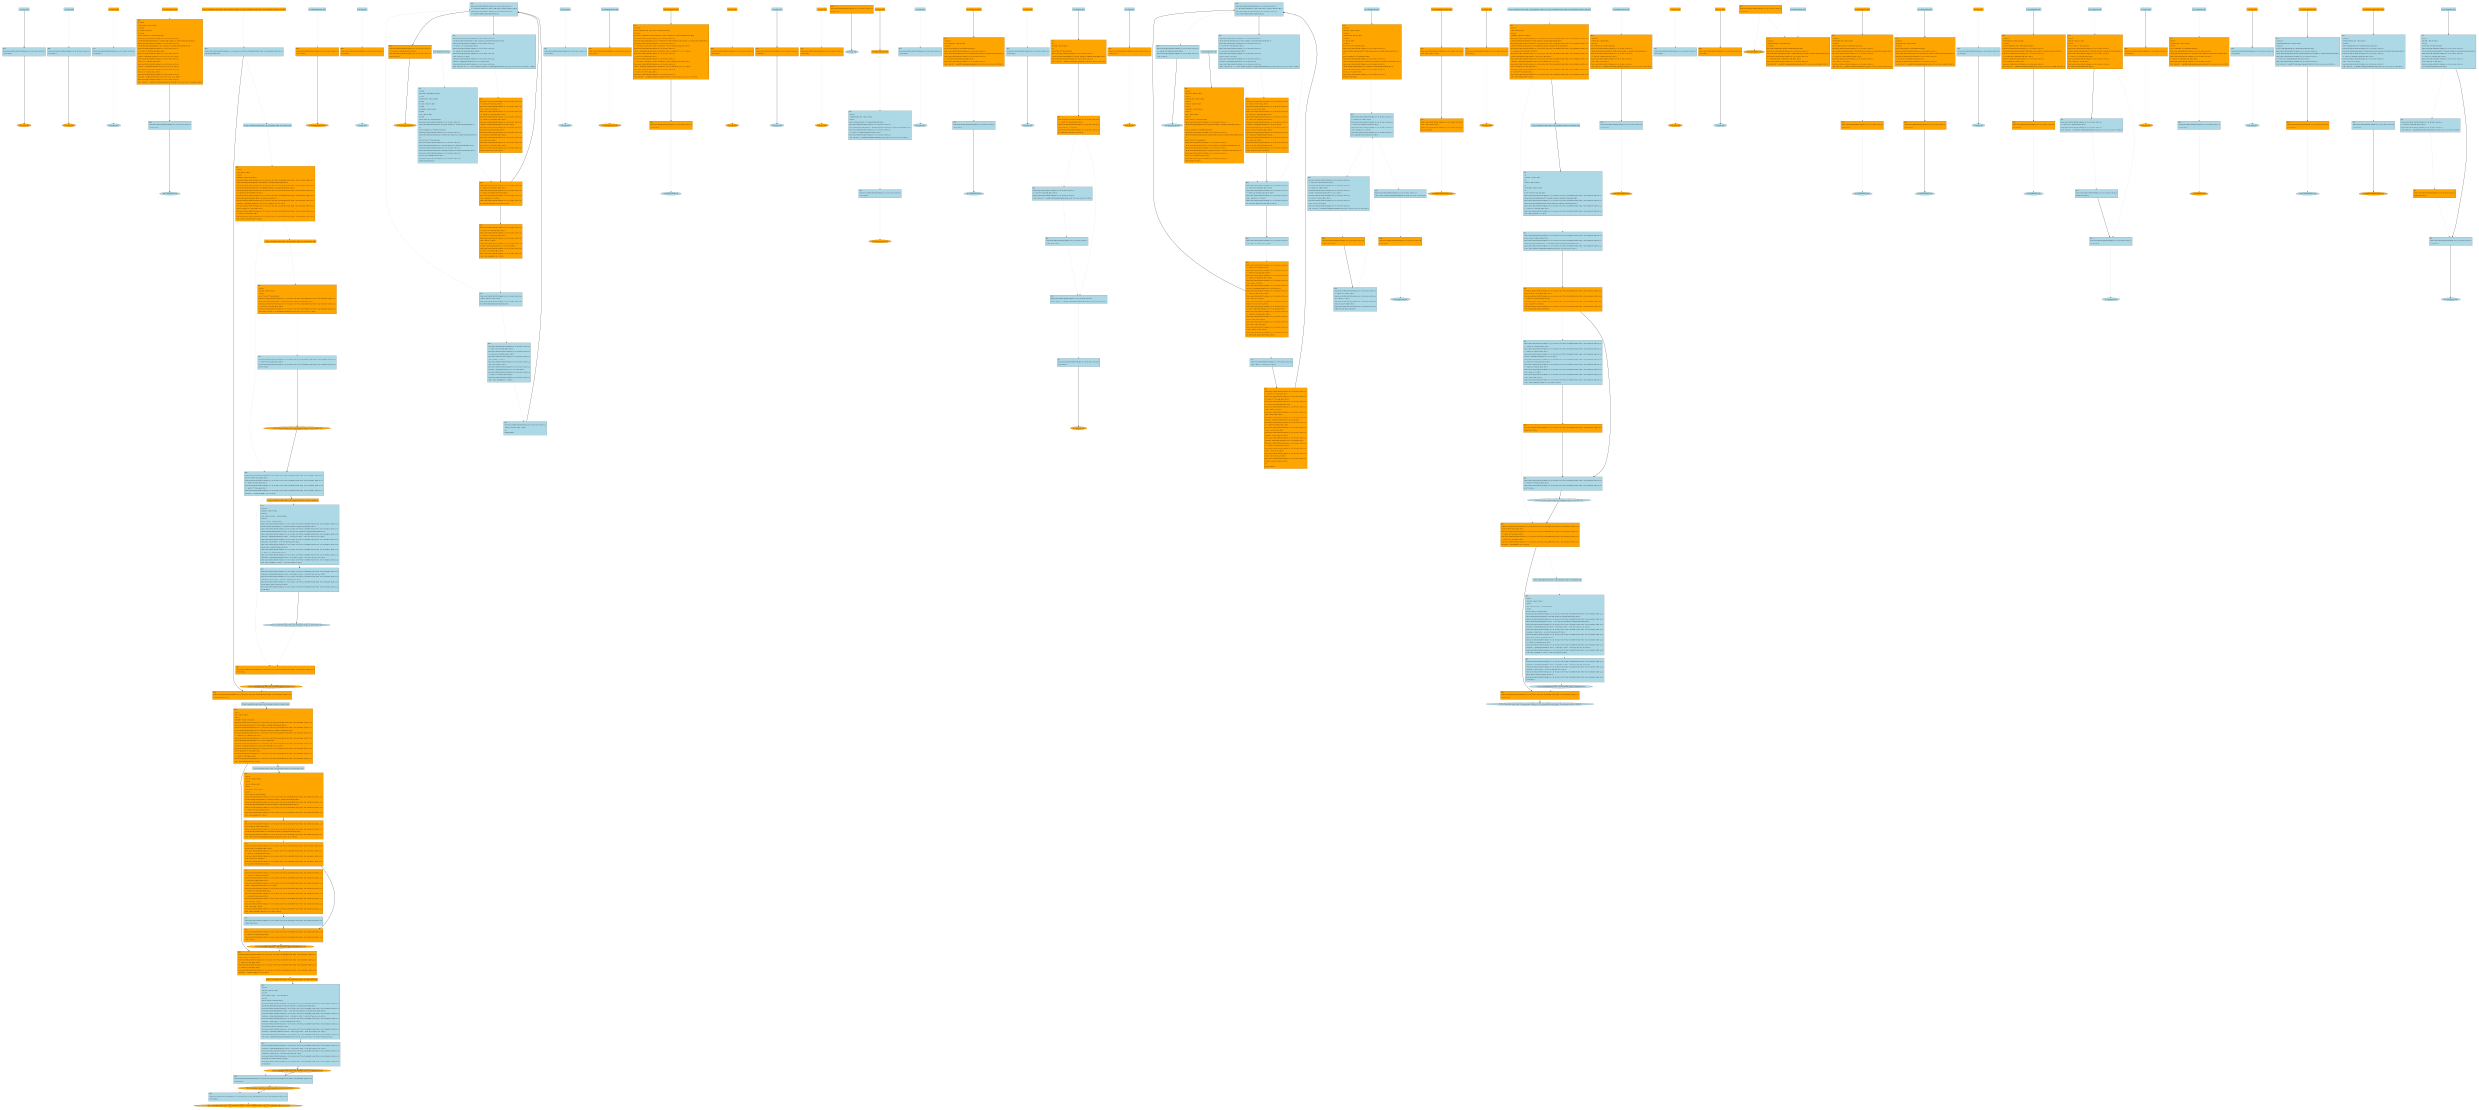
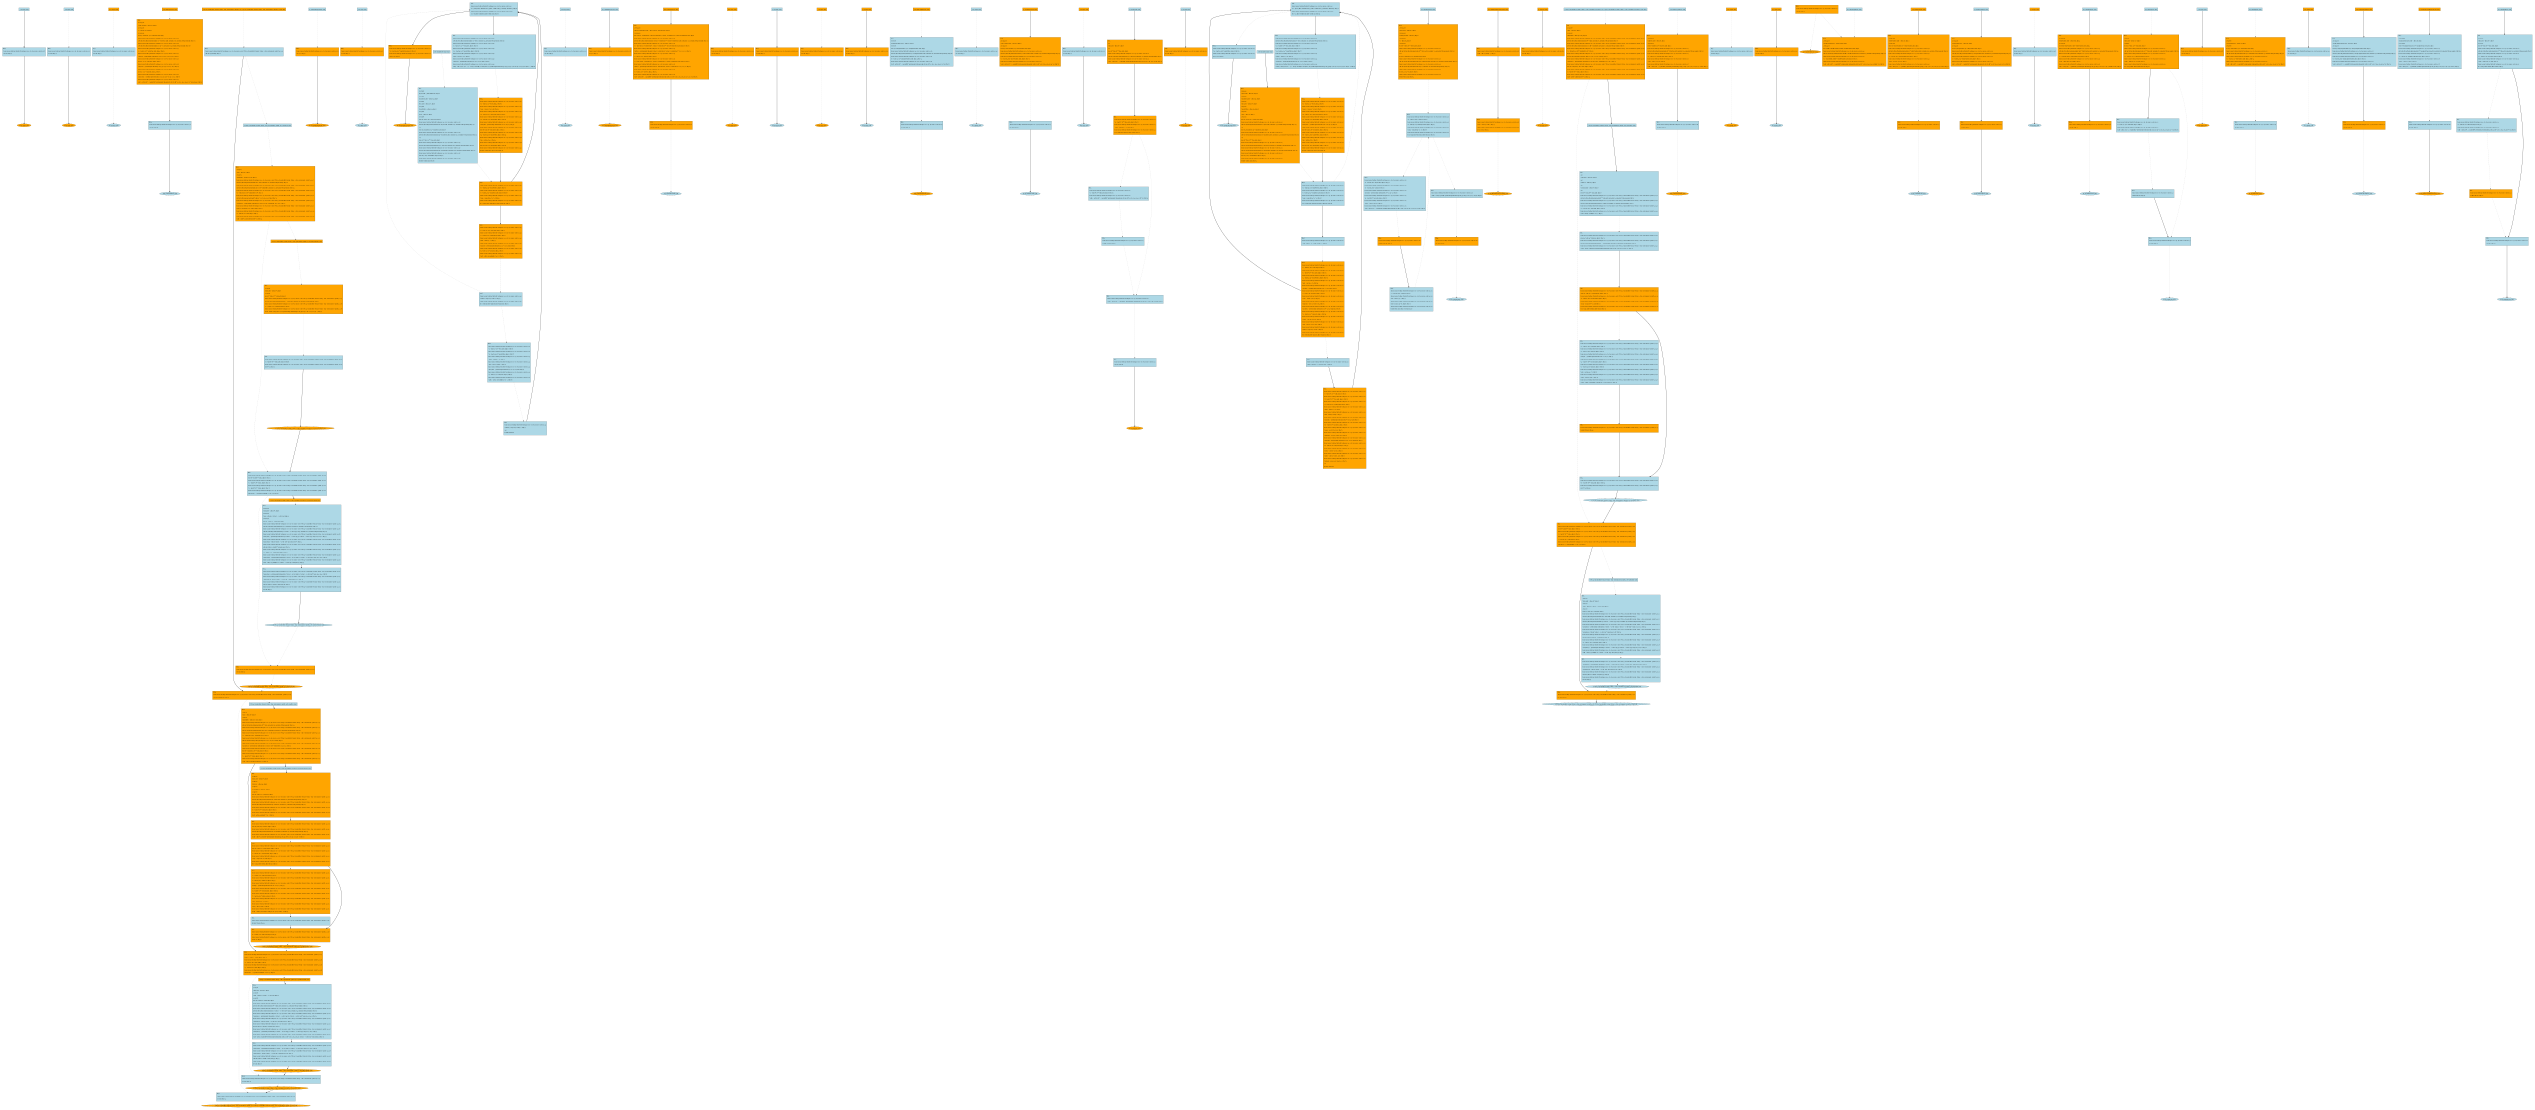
(880, 30) -> (867, 29)
